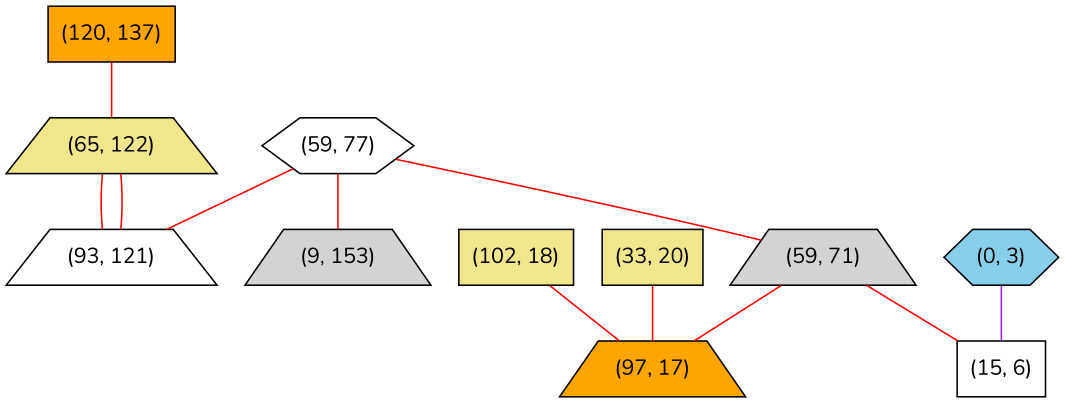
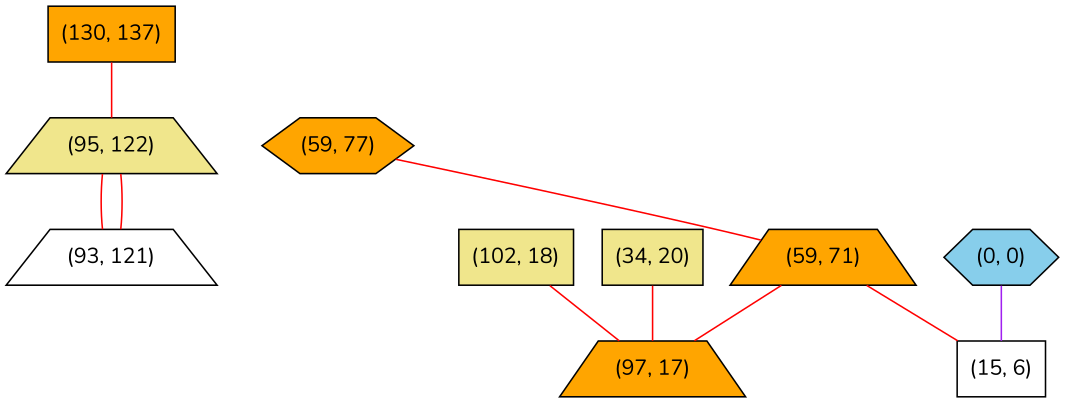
(112, 34) -> (112, 34)
(112, 146) -> (112, 146)
(338, 146) -> (338, 146)
(230, 199) -> none
(338, 257) -> none
(653, 257) -> (653, 257)
(823, 257) -> (823, 257)
(1001, 257) -> (1001, 257)
